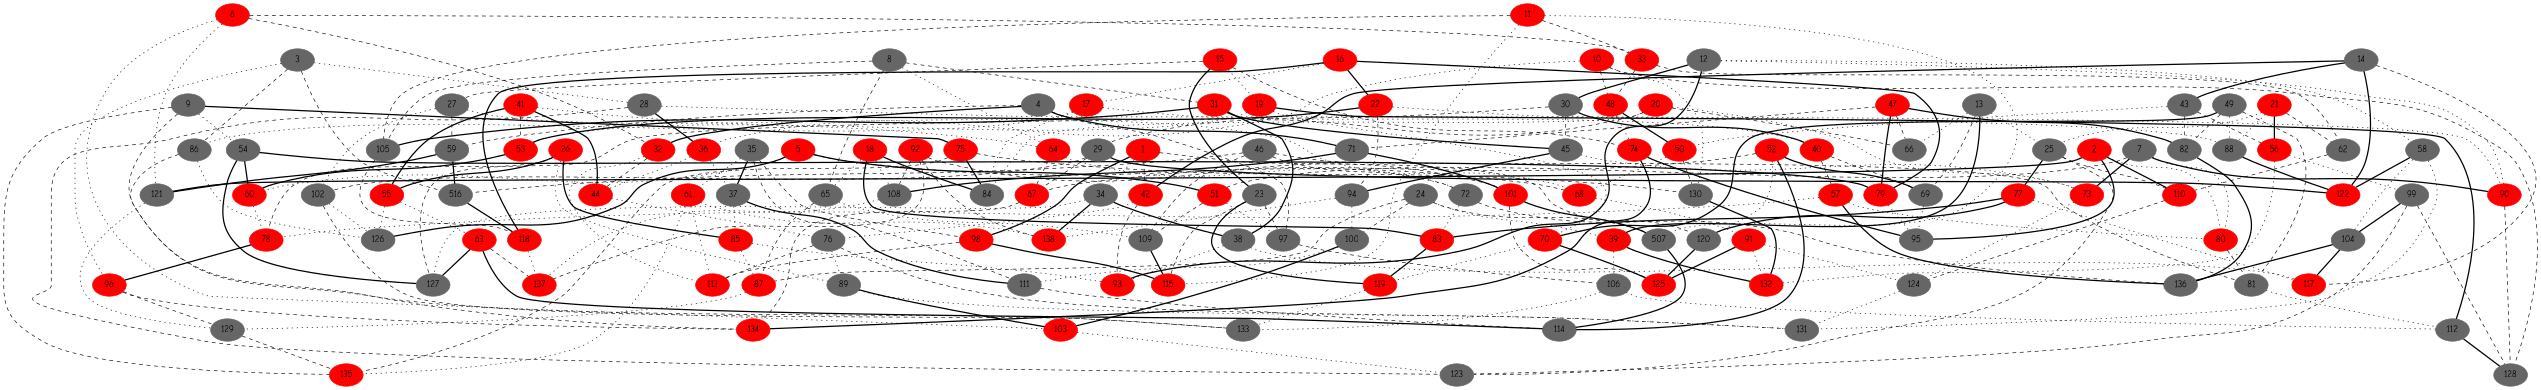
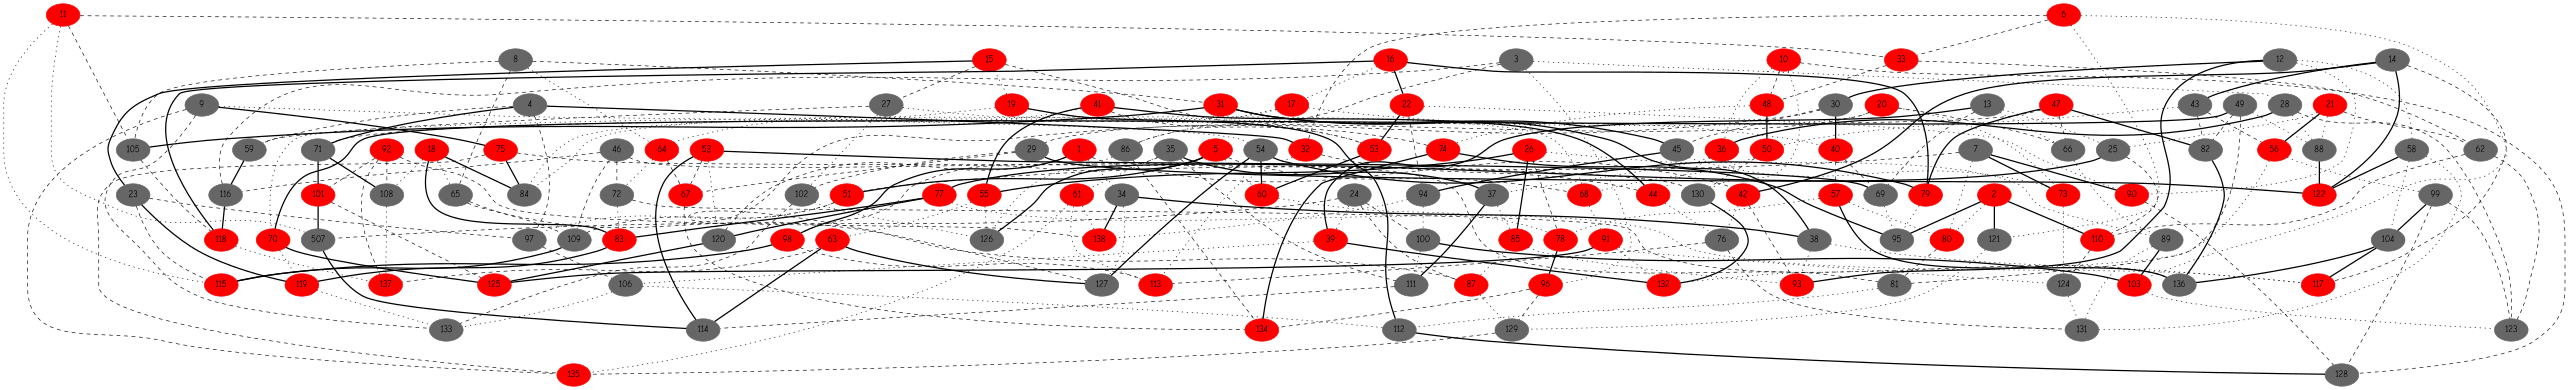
(292, 176) -> none
(456, 195) -> (226, 195)
(1035, 225) -> (515, 217)
(836, 262) -> (2107, 204)
(1851, 336) -> (2539, 231)
